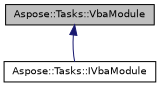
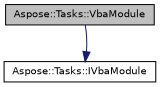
(73, 48) -> (87, 38)
